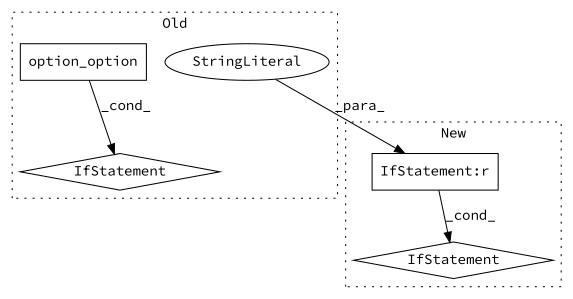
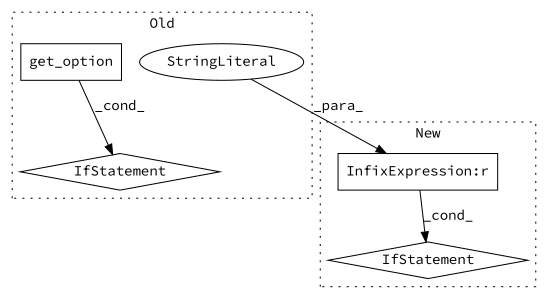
(83, 62) -> (71, 62)
(435, 172) -> (418, 172)
